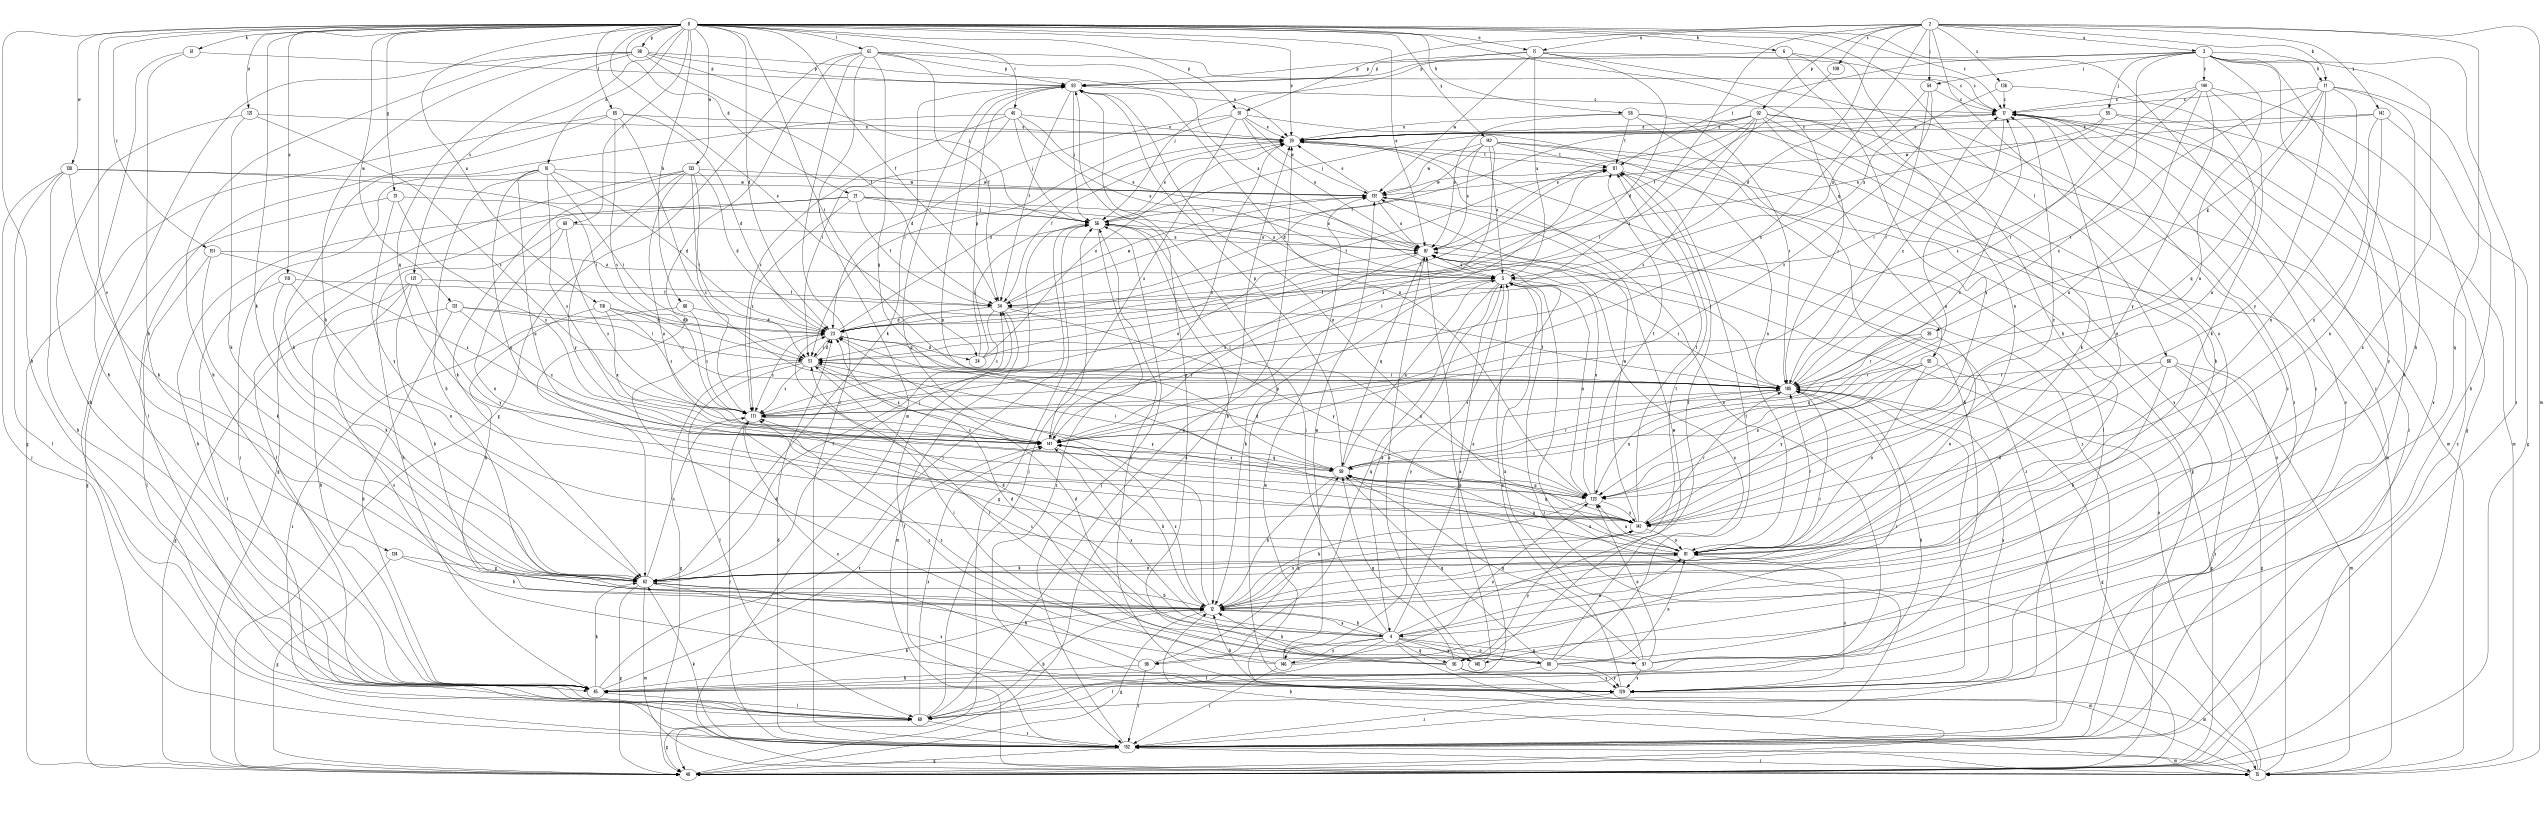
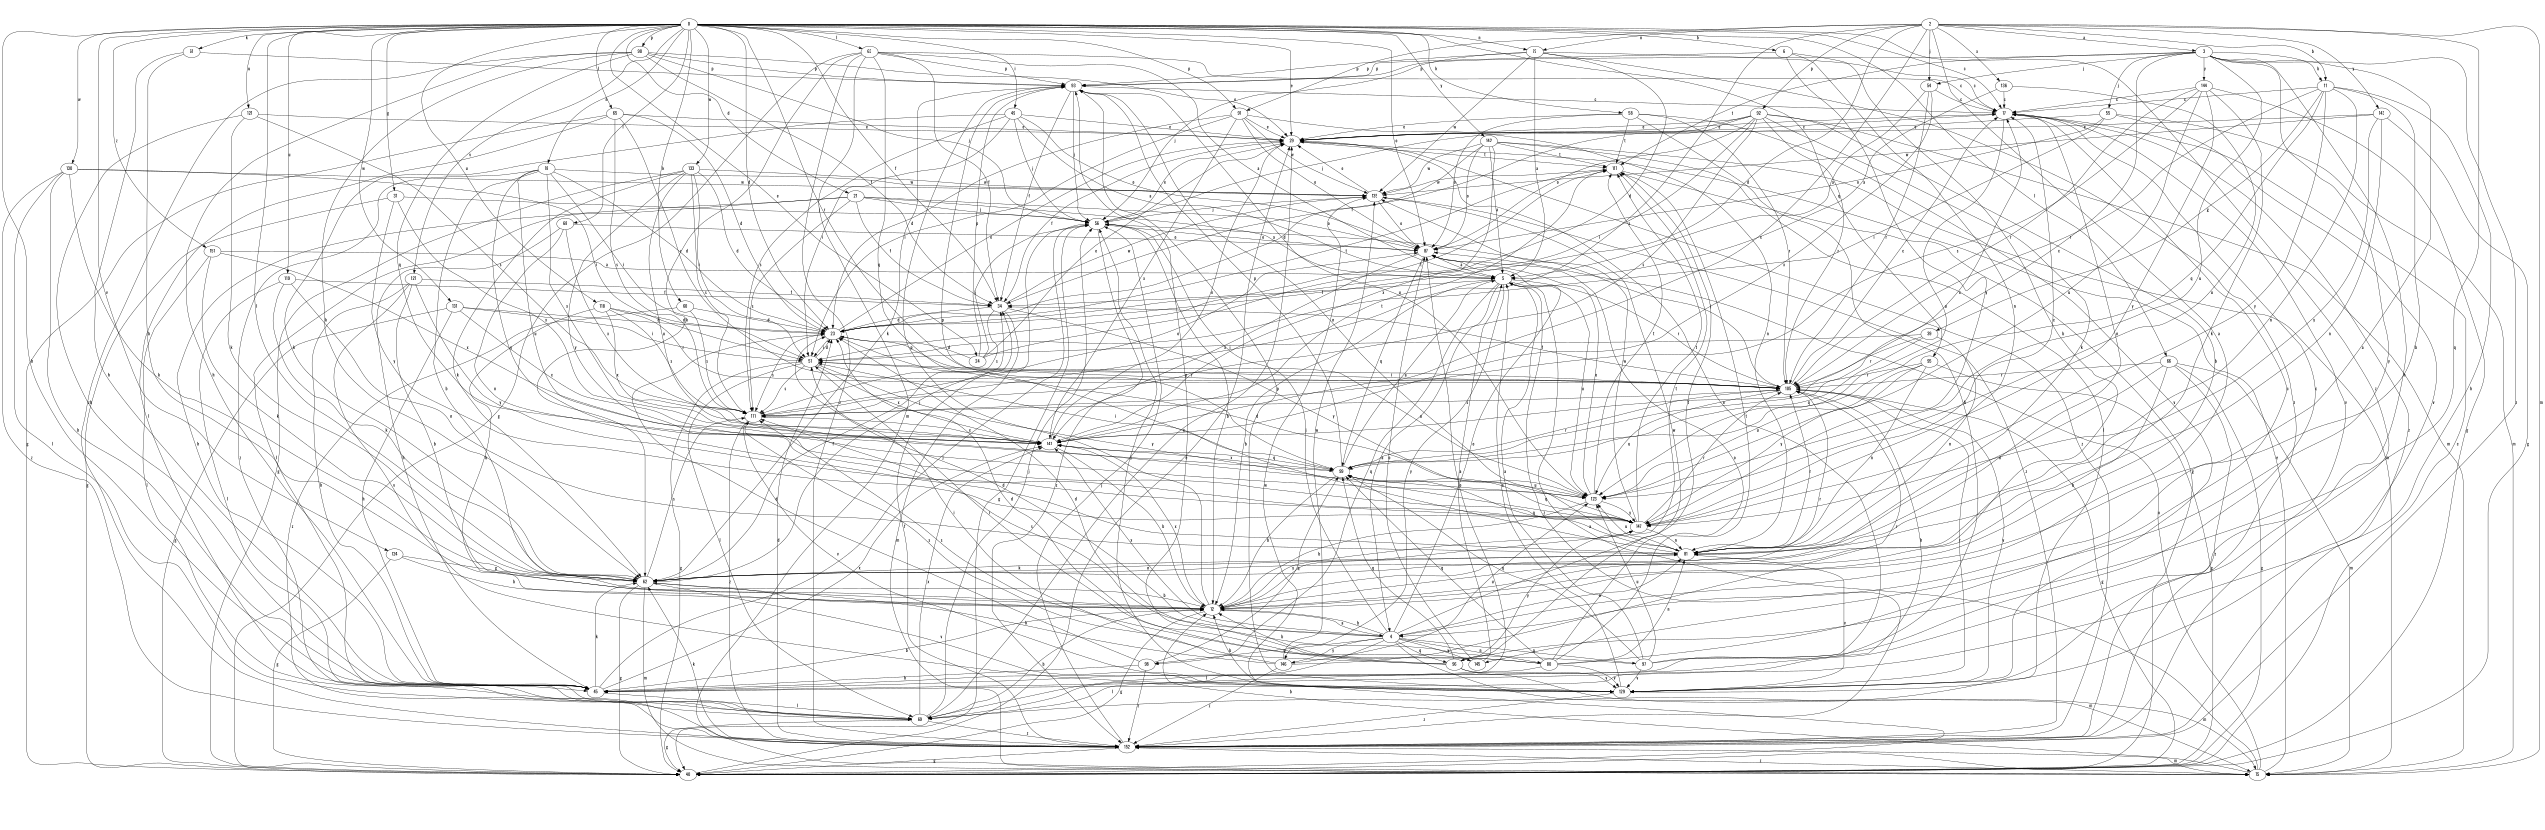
(1836, 69) -> none
(257, 307) -> (257, 307)
(917, 346) -> (905, 342)
